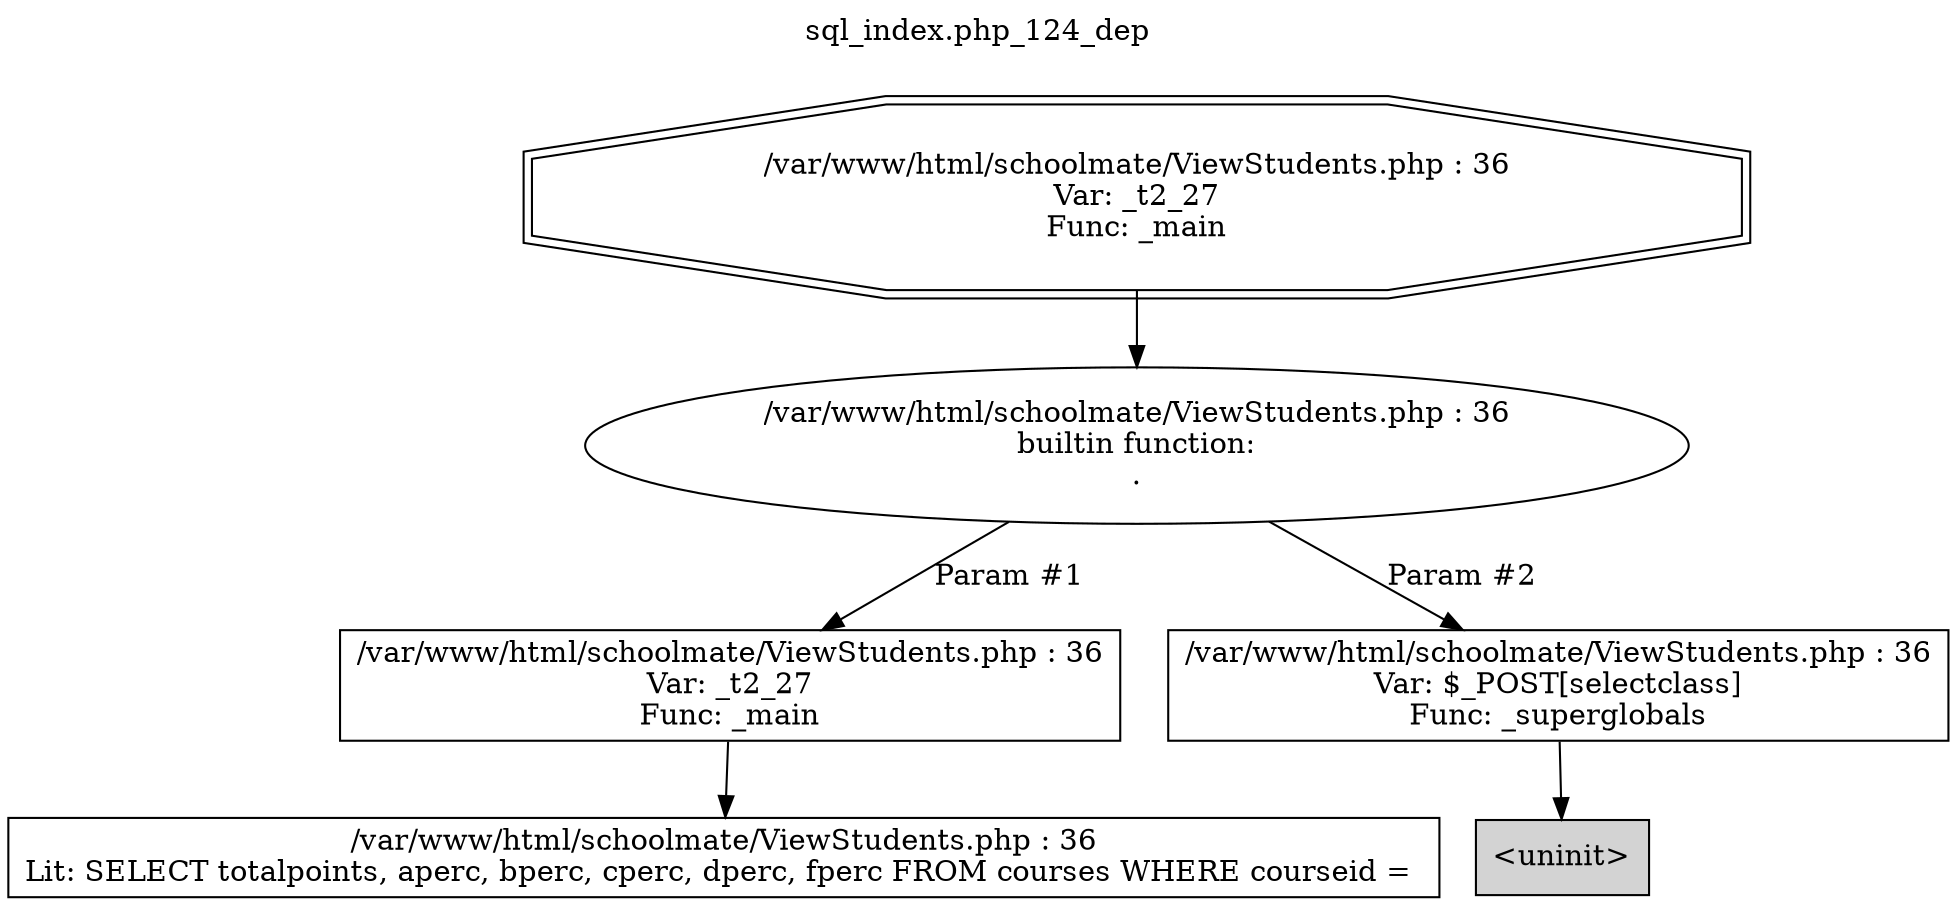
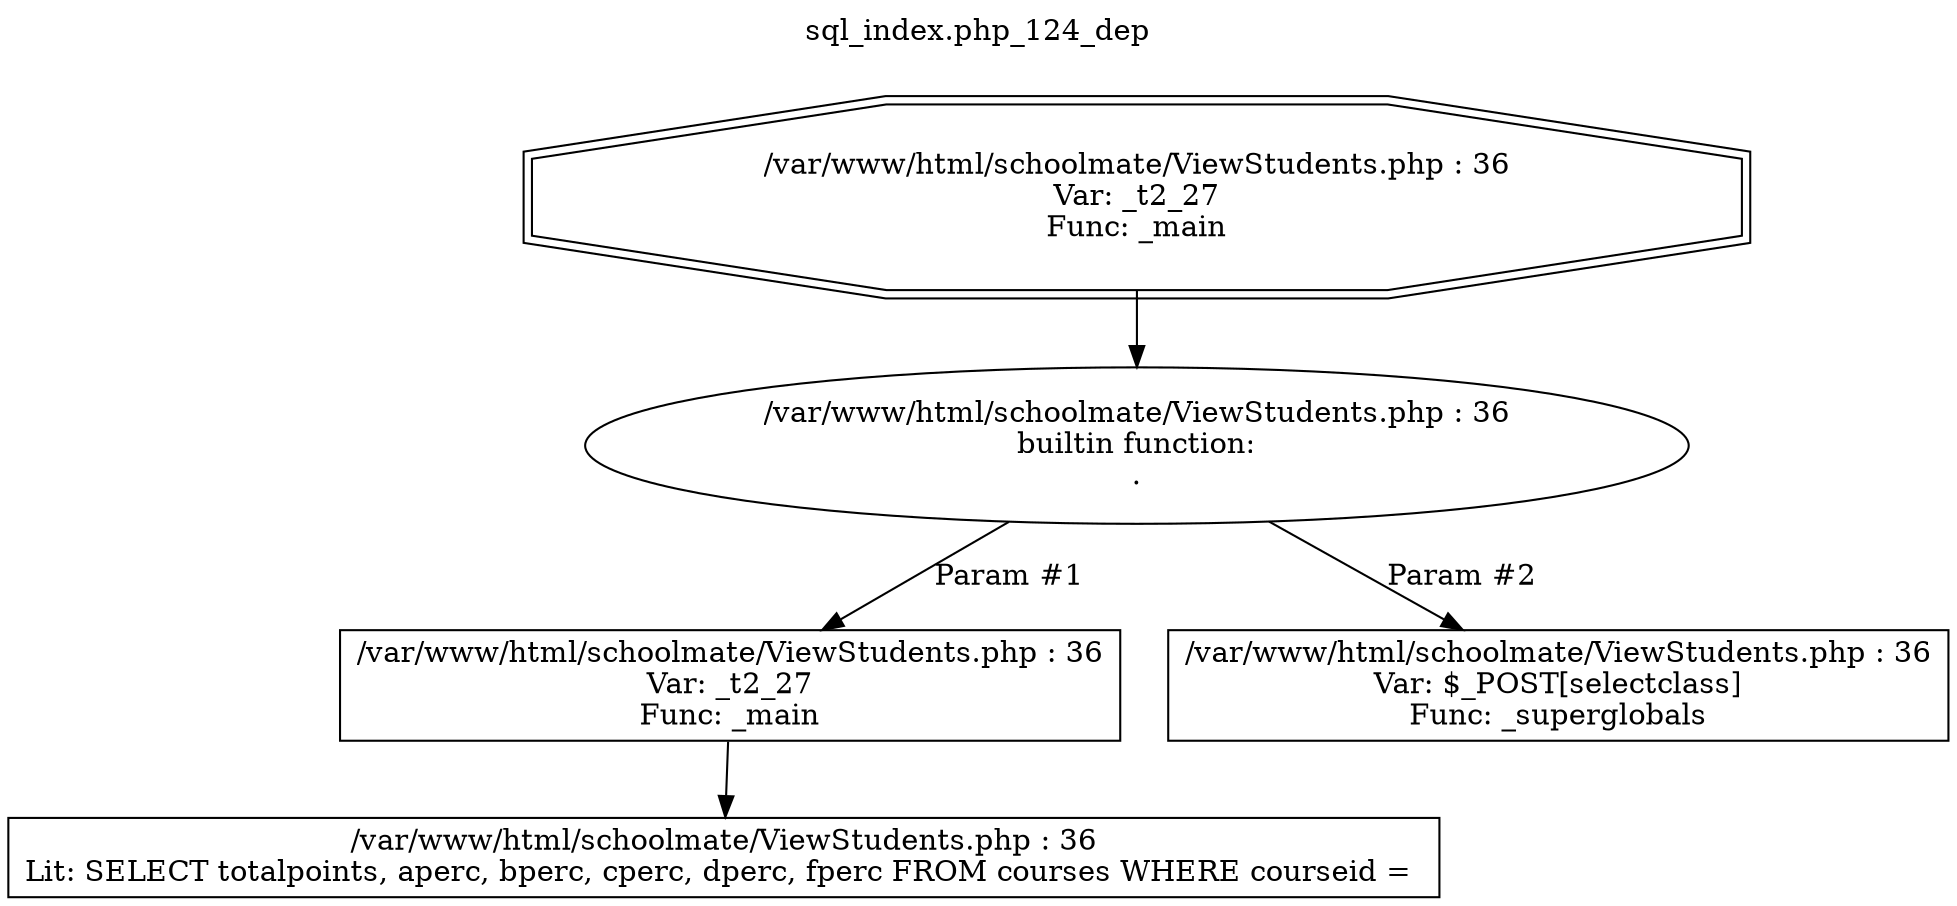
(1562, 858) -> none
